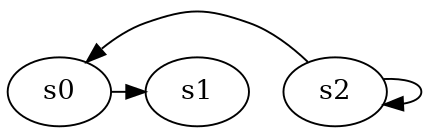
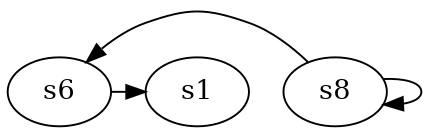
(59, 92) -> (59, 92)
(335, 92) -> (335, 92)
